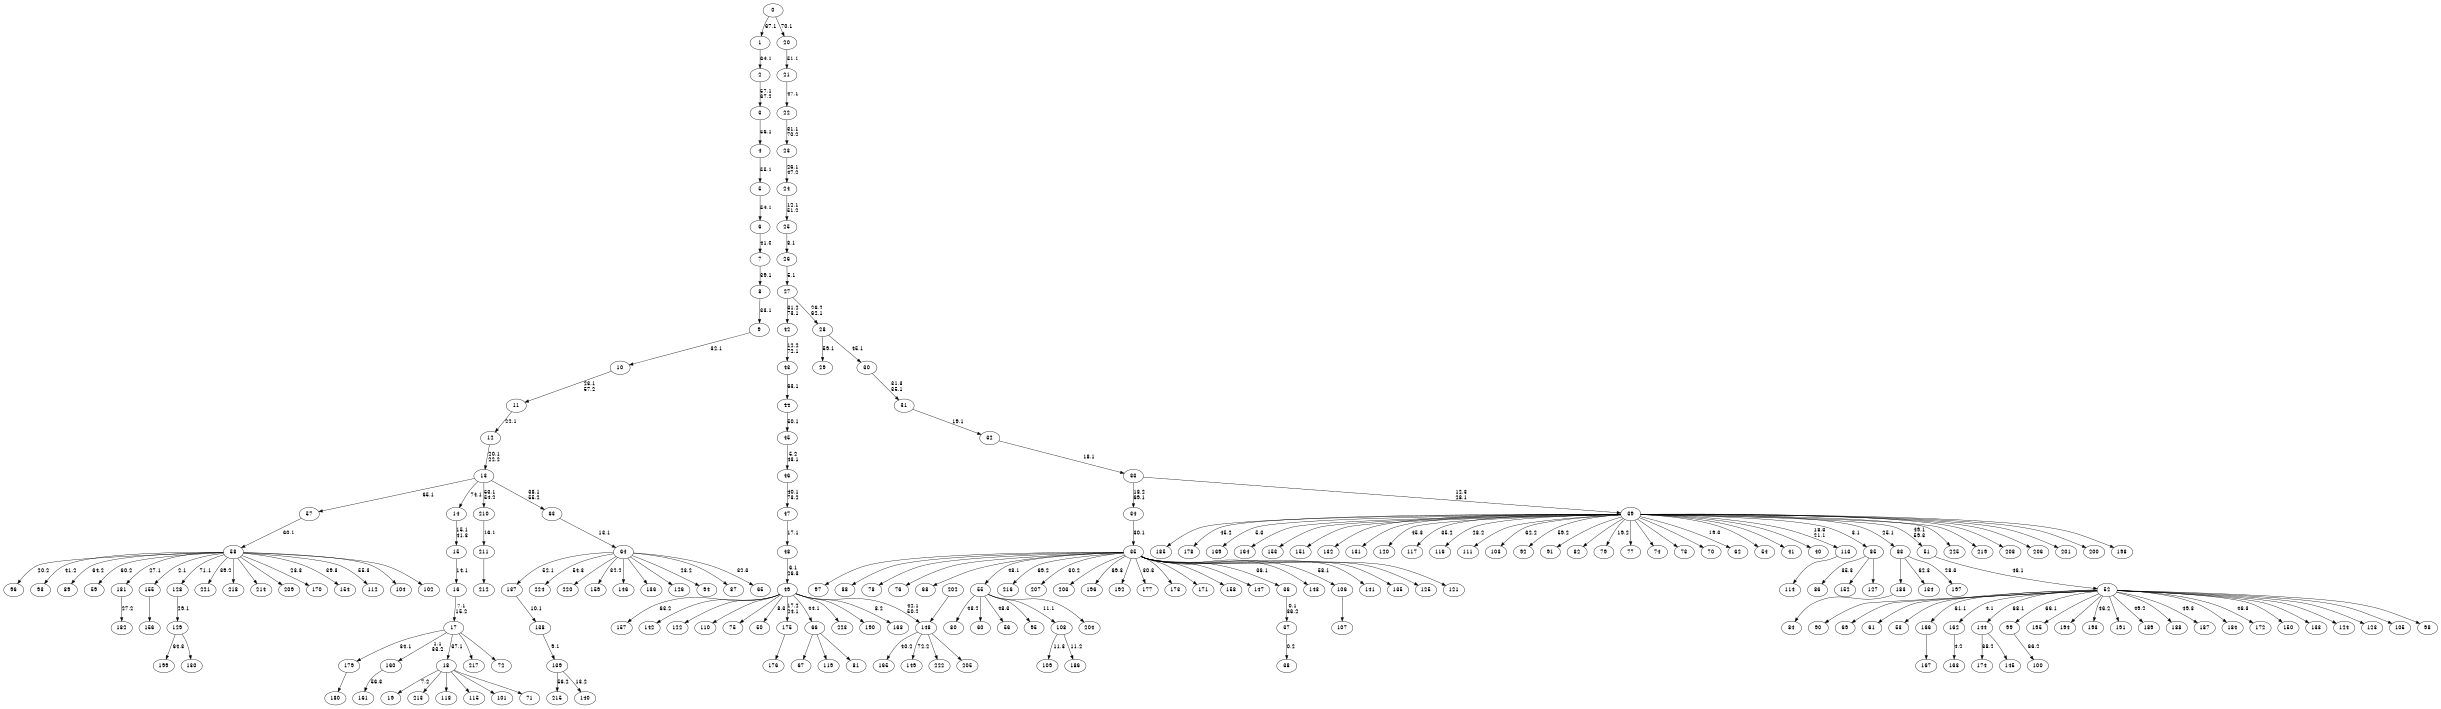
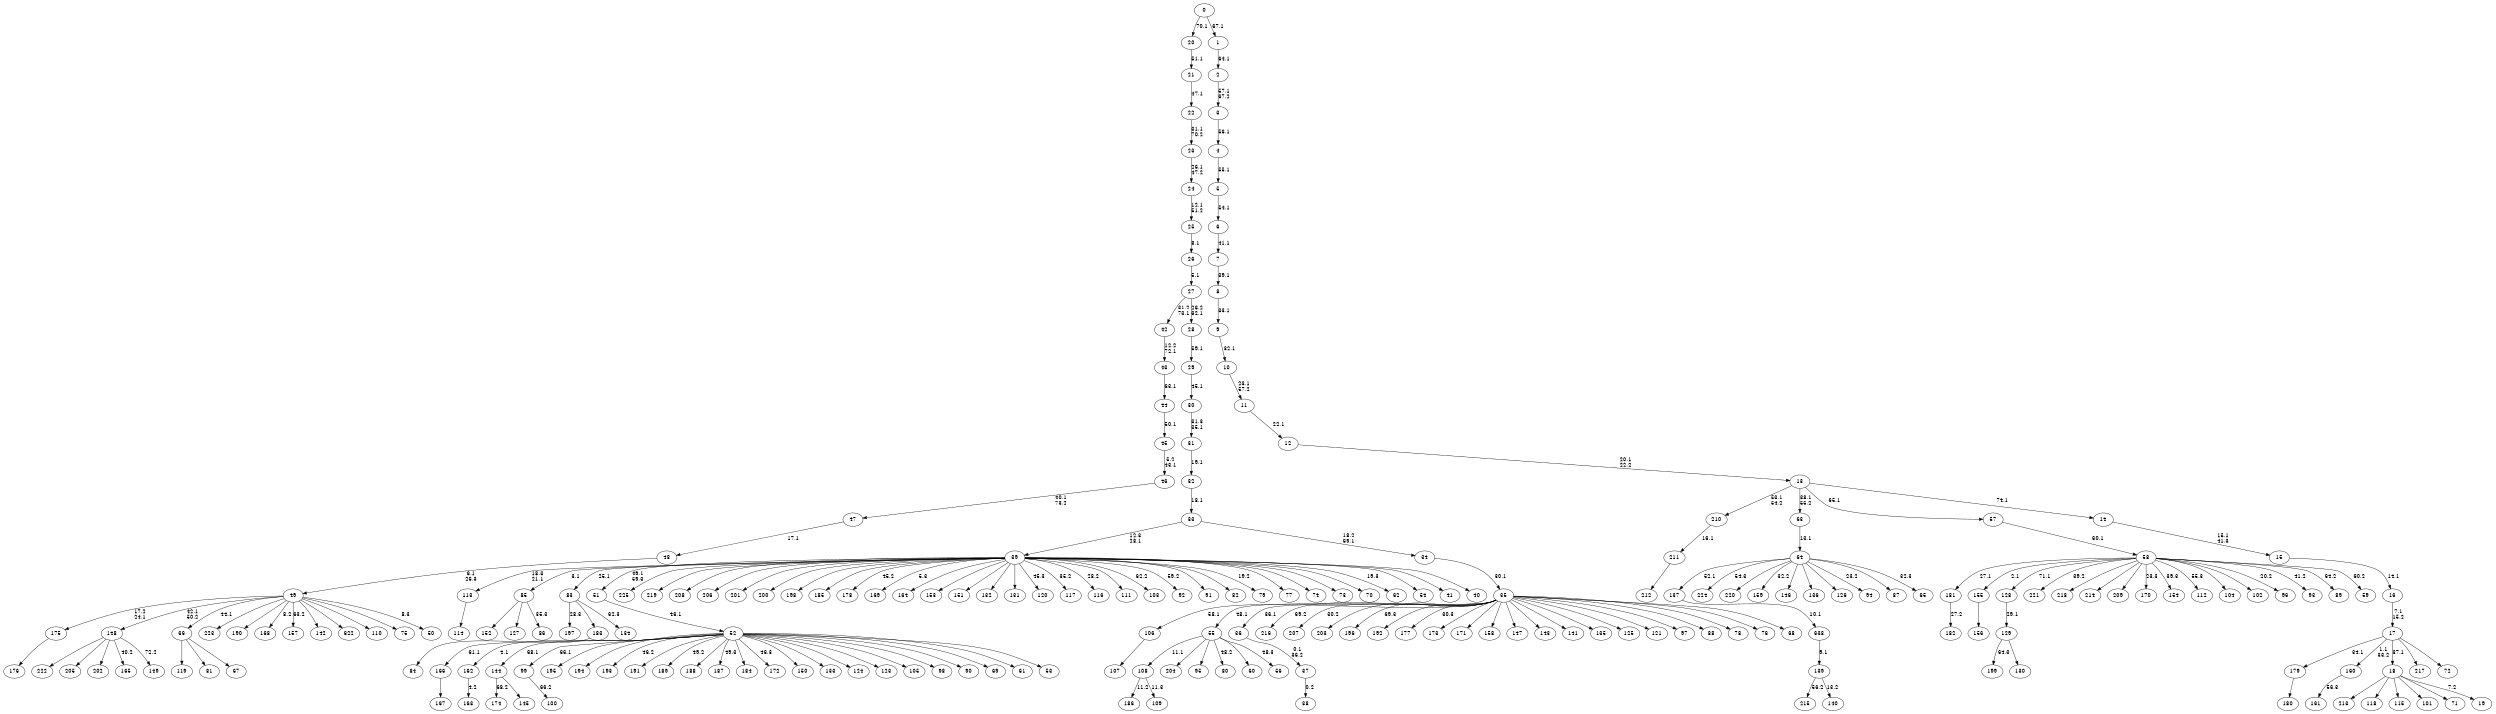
(766, 243) -> (1224, 243)
(843, 348) -> (1191, 385)
(941, 607) -> (106, 651)
(540, 628) -> (1819, 634)
(677, 628) -> (349, 634)
